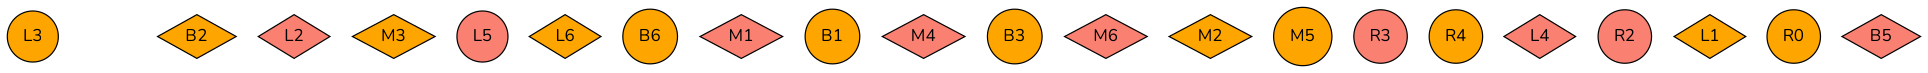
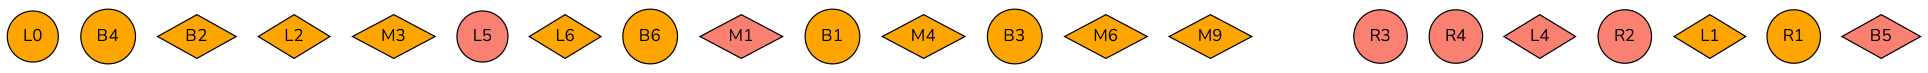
(33, 37) -> (33, 37)
none -> (108, 37)
(294, 37) -> (294, 37)
(924, 37) -> (924, 37)
(1106, 37) -> (1106, 37)
(1210, 37) -> (1210, 37)
(1303, 37) -> none
(1456, 37) -> (1456, 37)
(1794, 37) -> (1794, 37)
